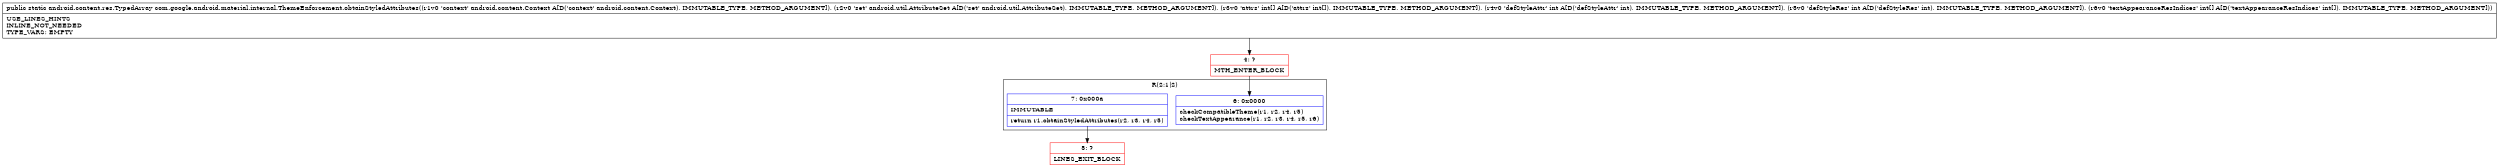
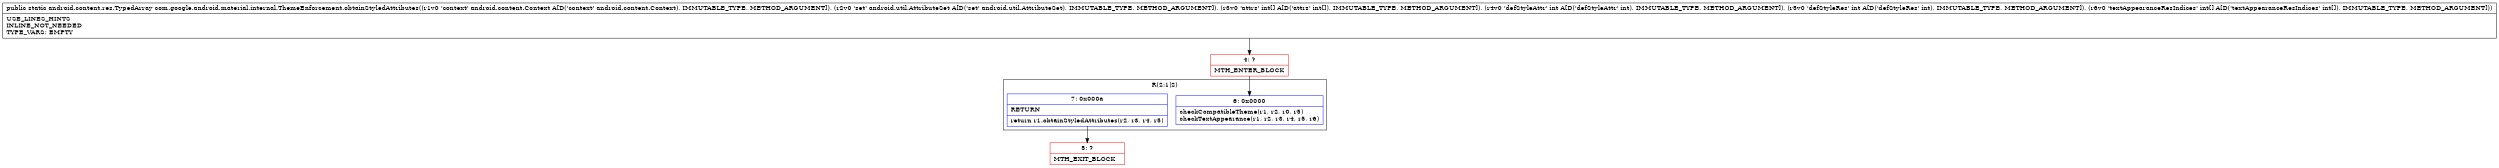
(1032, 110) -> (1026, 110)
(1242, 112) -> (1242, 112)
(1087, 159) -> (1085, 159)
